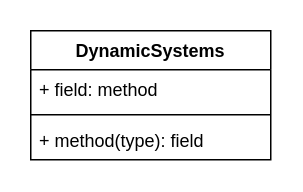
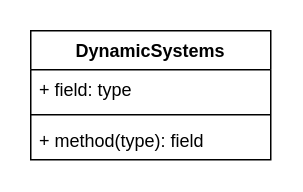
(104, 91) -> (94, 91)
